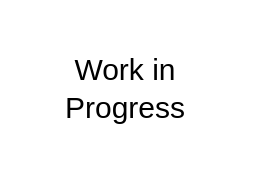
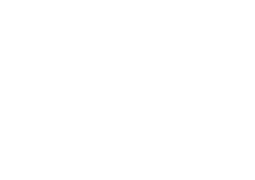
(126, 89) -> none
